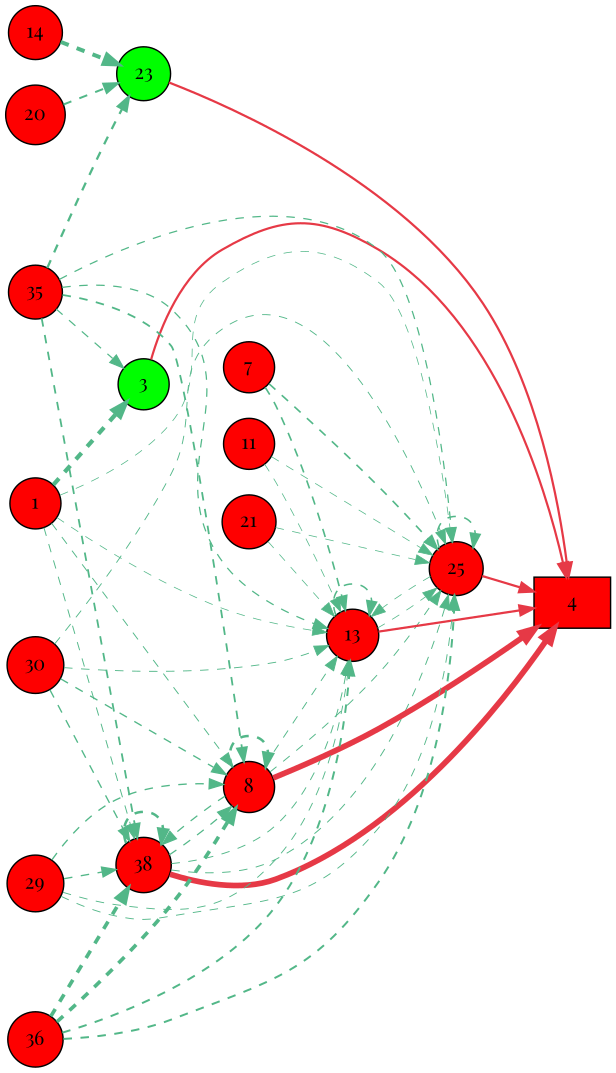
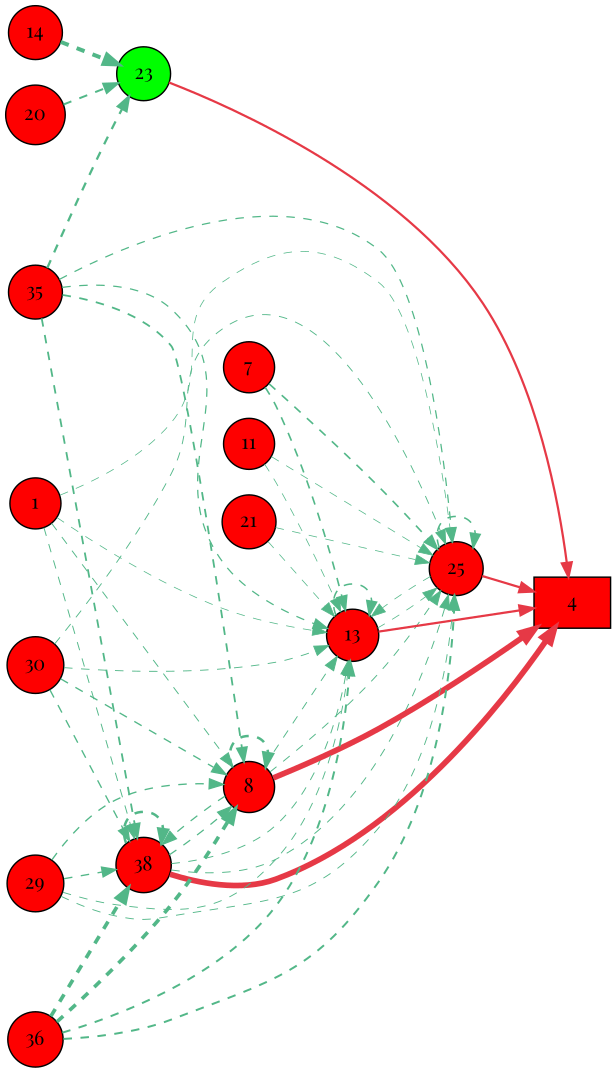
(144, 384) -> none
